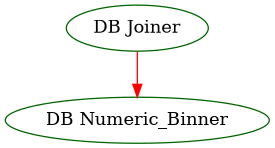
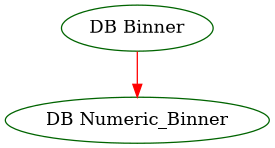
(137, 28) -> (137, 28)
